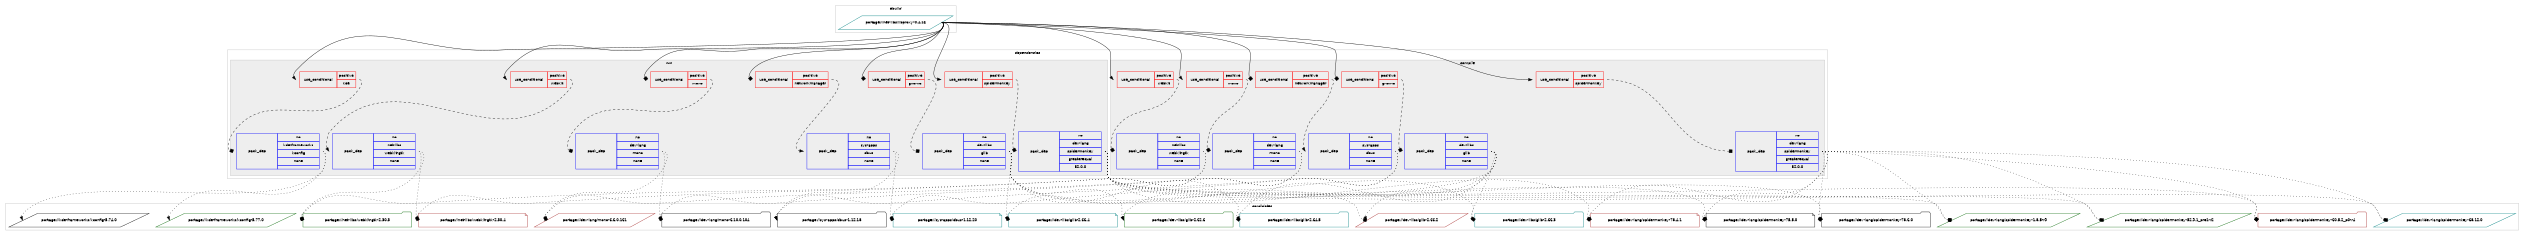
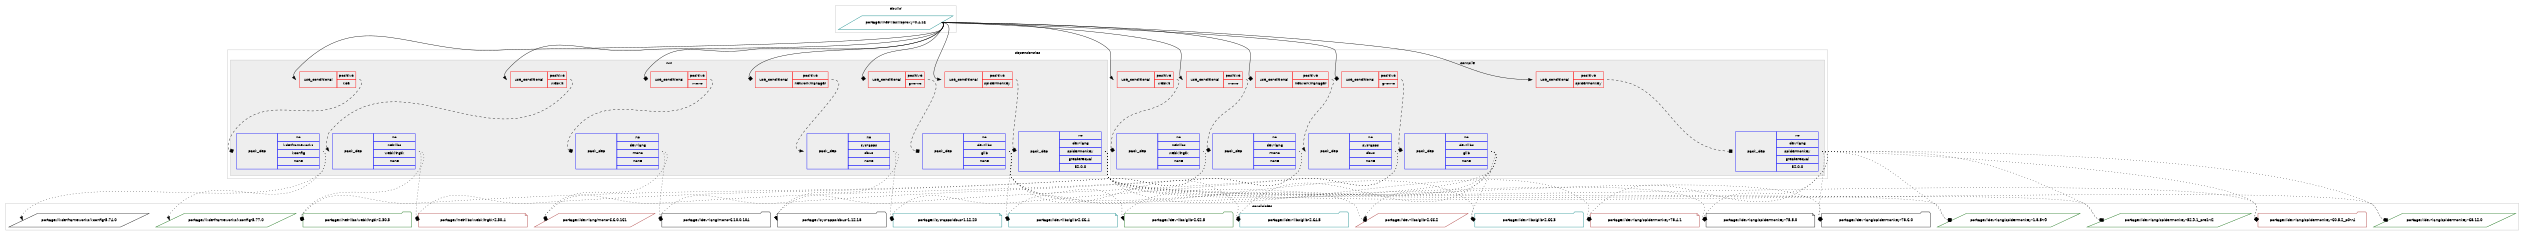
(1179, 220) -> (1179, 220)
(2445, 220) -> (2445, 220)
